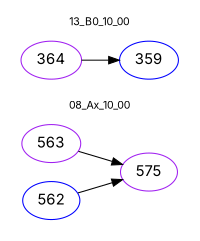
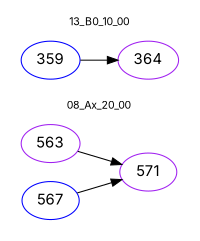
(95, 60) -> (94, 60)
(100, 106) -> (99, 106)
(149, 172) -> (148, 172)
(51, 201) -> (51, 201)
